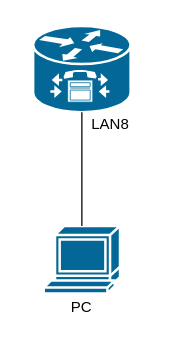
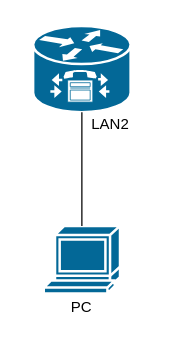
(111, 124) -> (111, 124)
